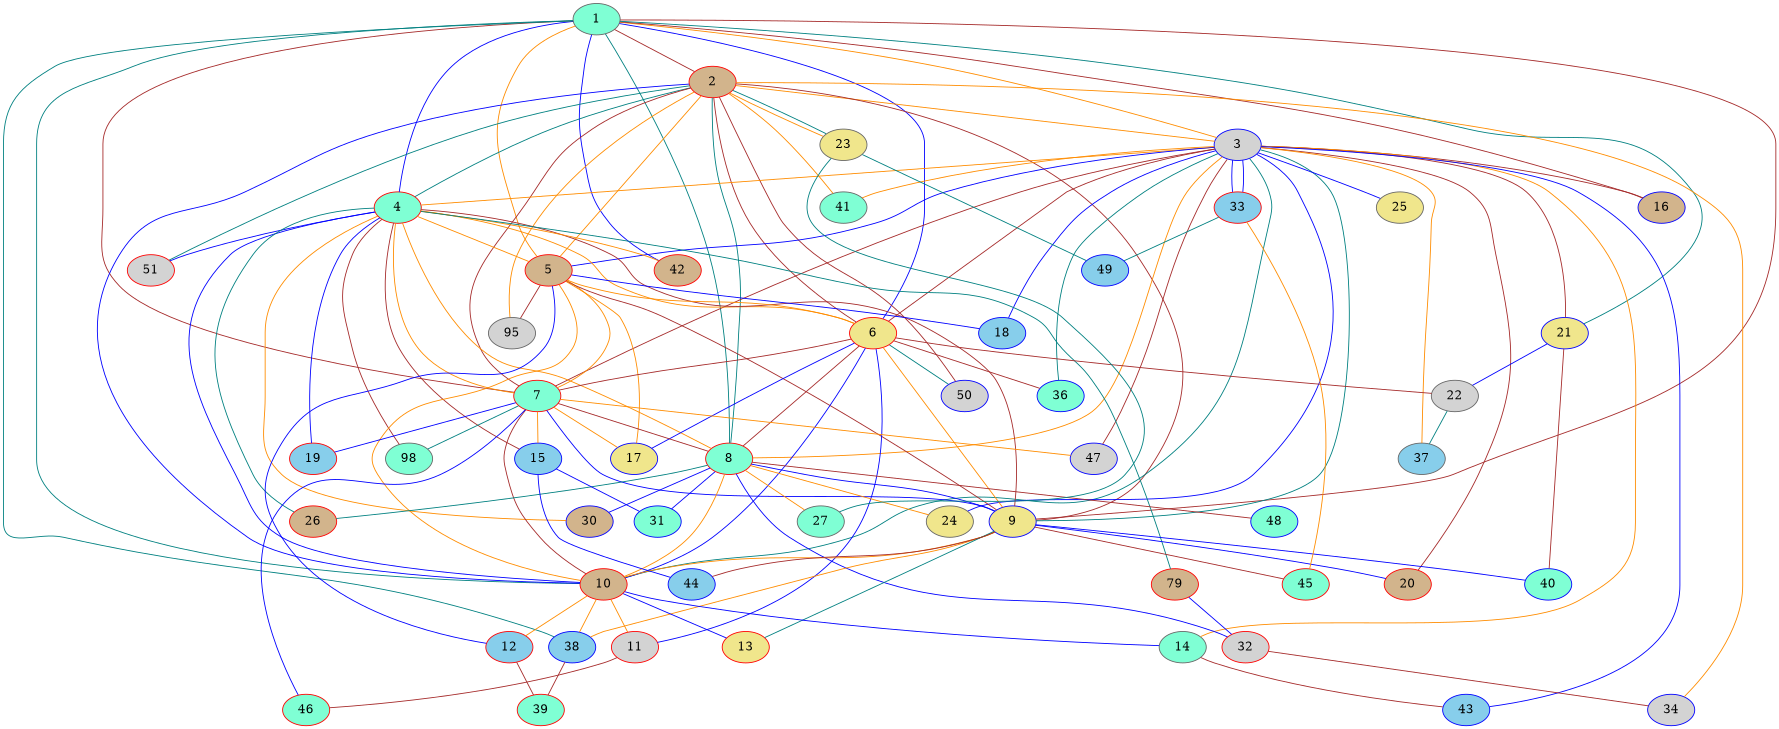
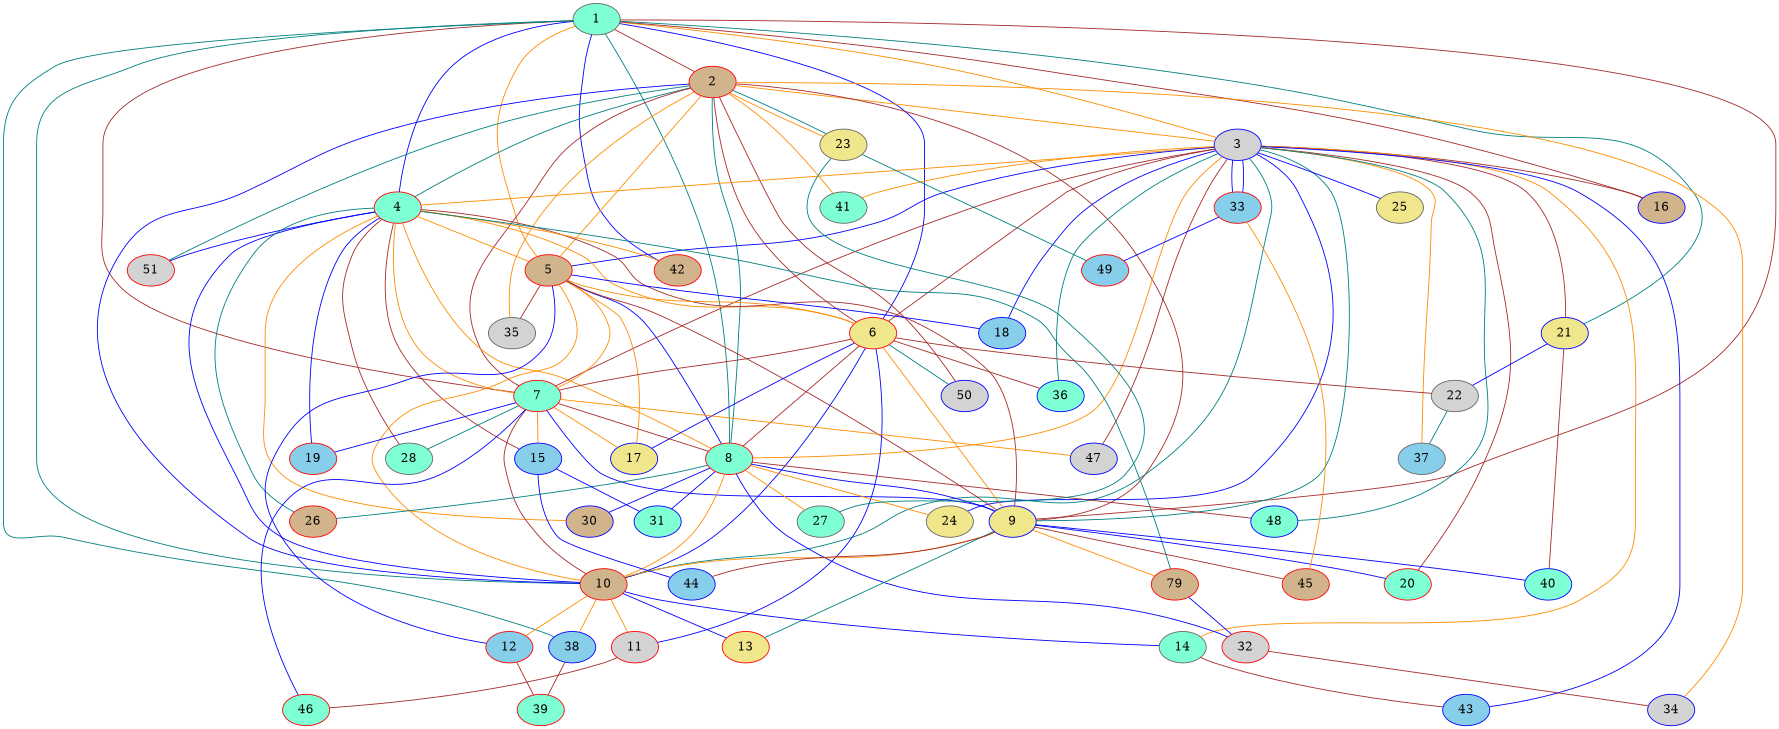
(1171, 239) -> (1171, 239)
(1105, 270) -> (1105, 270)
none -> (1485, 320)
(512, 333) -> (512, 333)
none -> (661, 344)
(409, 459) -> (409, 459)
(792, 582) -> (1094, 553)
(1306, 584) -> (1306, 584)
(1408, 584) -> (1408, 584)
